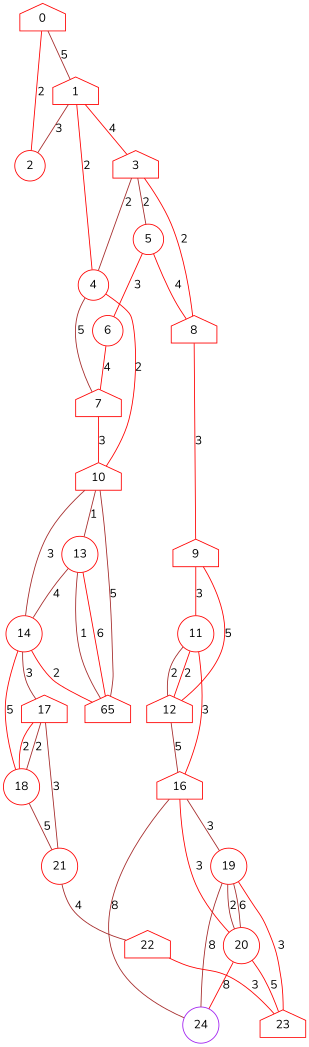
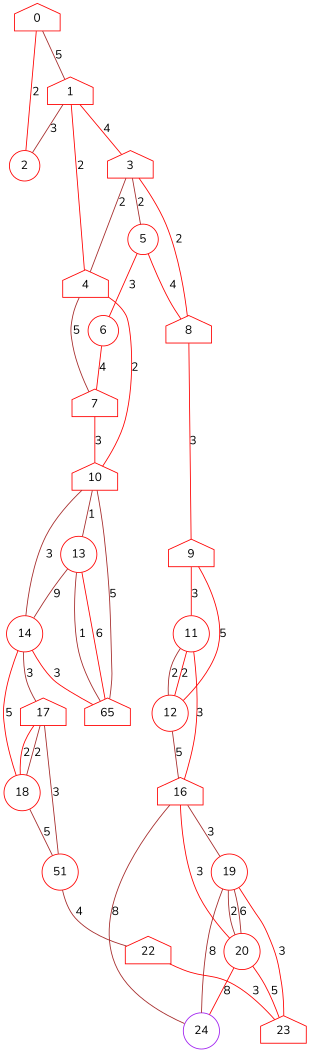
(93, 285) -> (86, 285)
(57, 594) -> (57, 594)
(57, 674) -> (57, 674)
(170, 710) -> (170, 713)
(60, 866) -> (60, 872)
